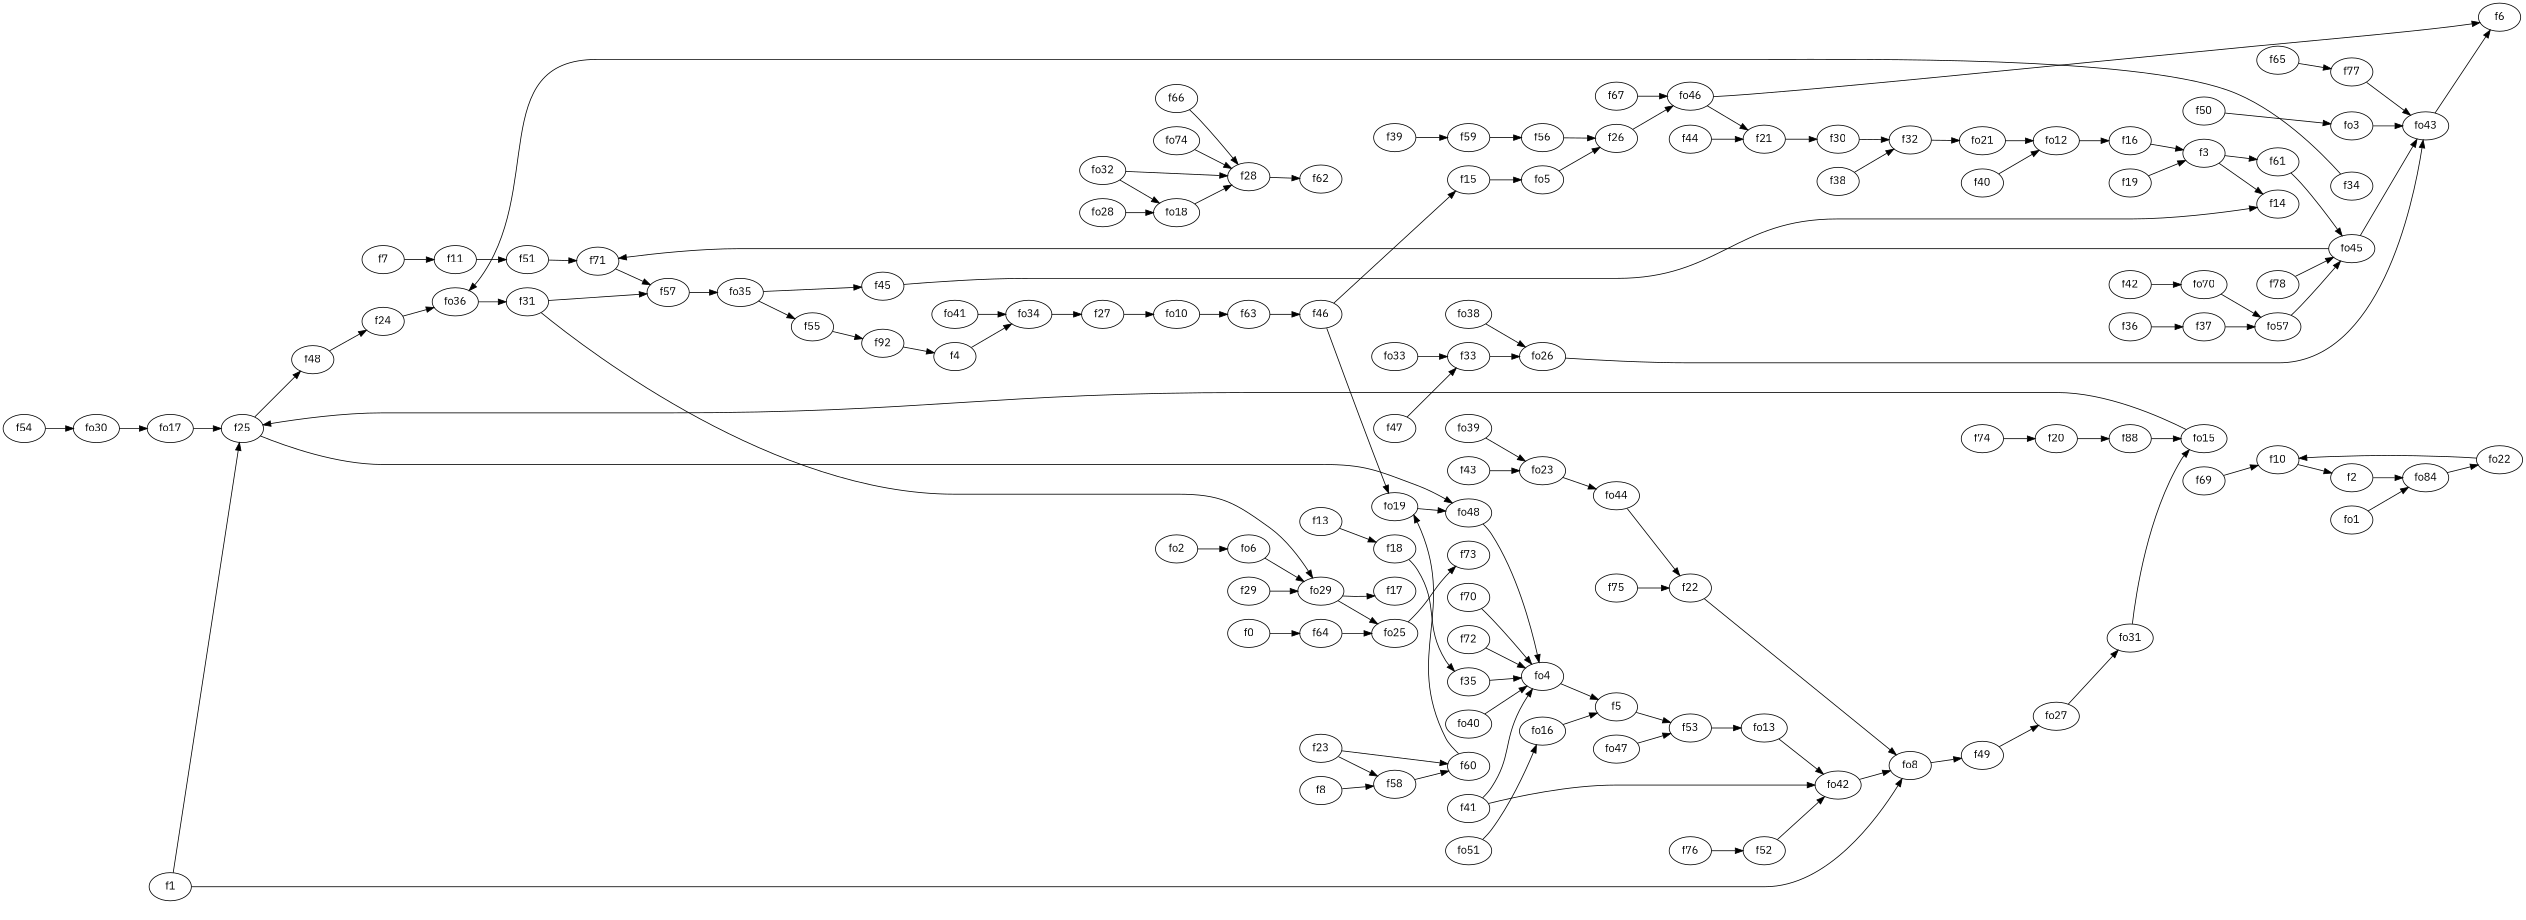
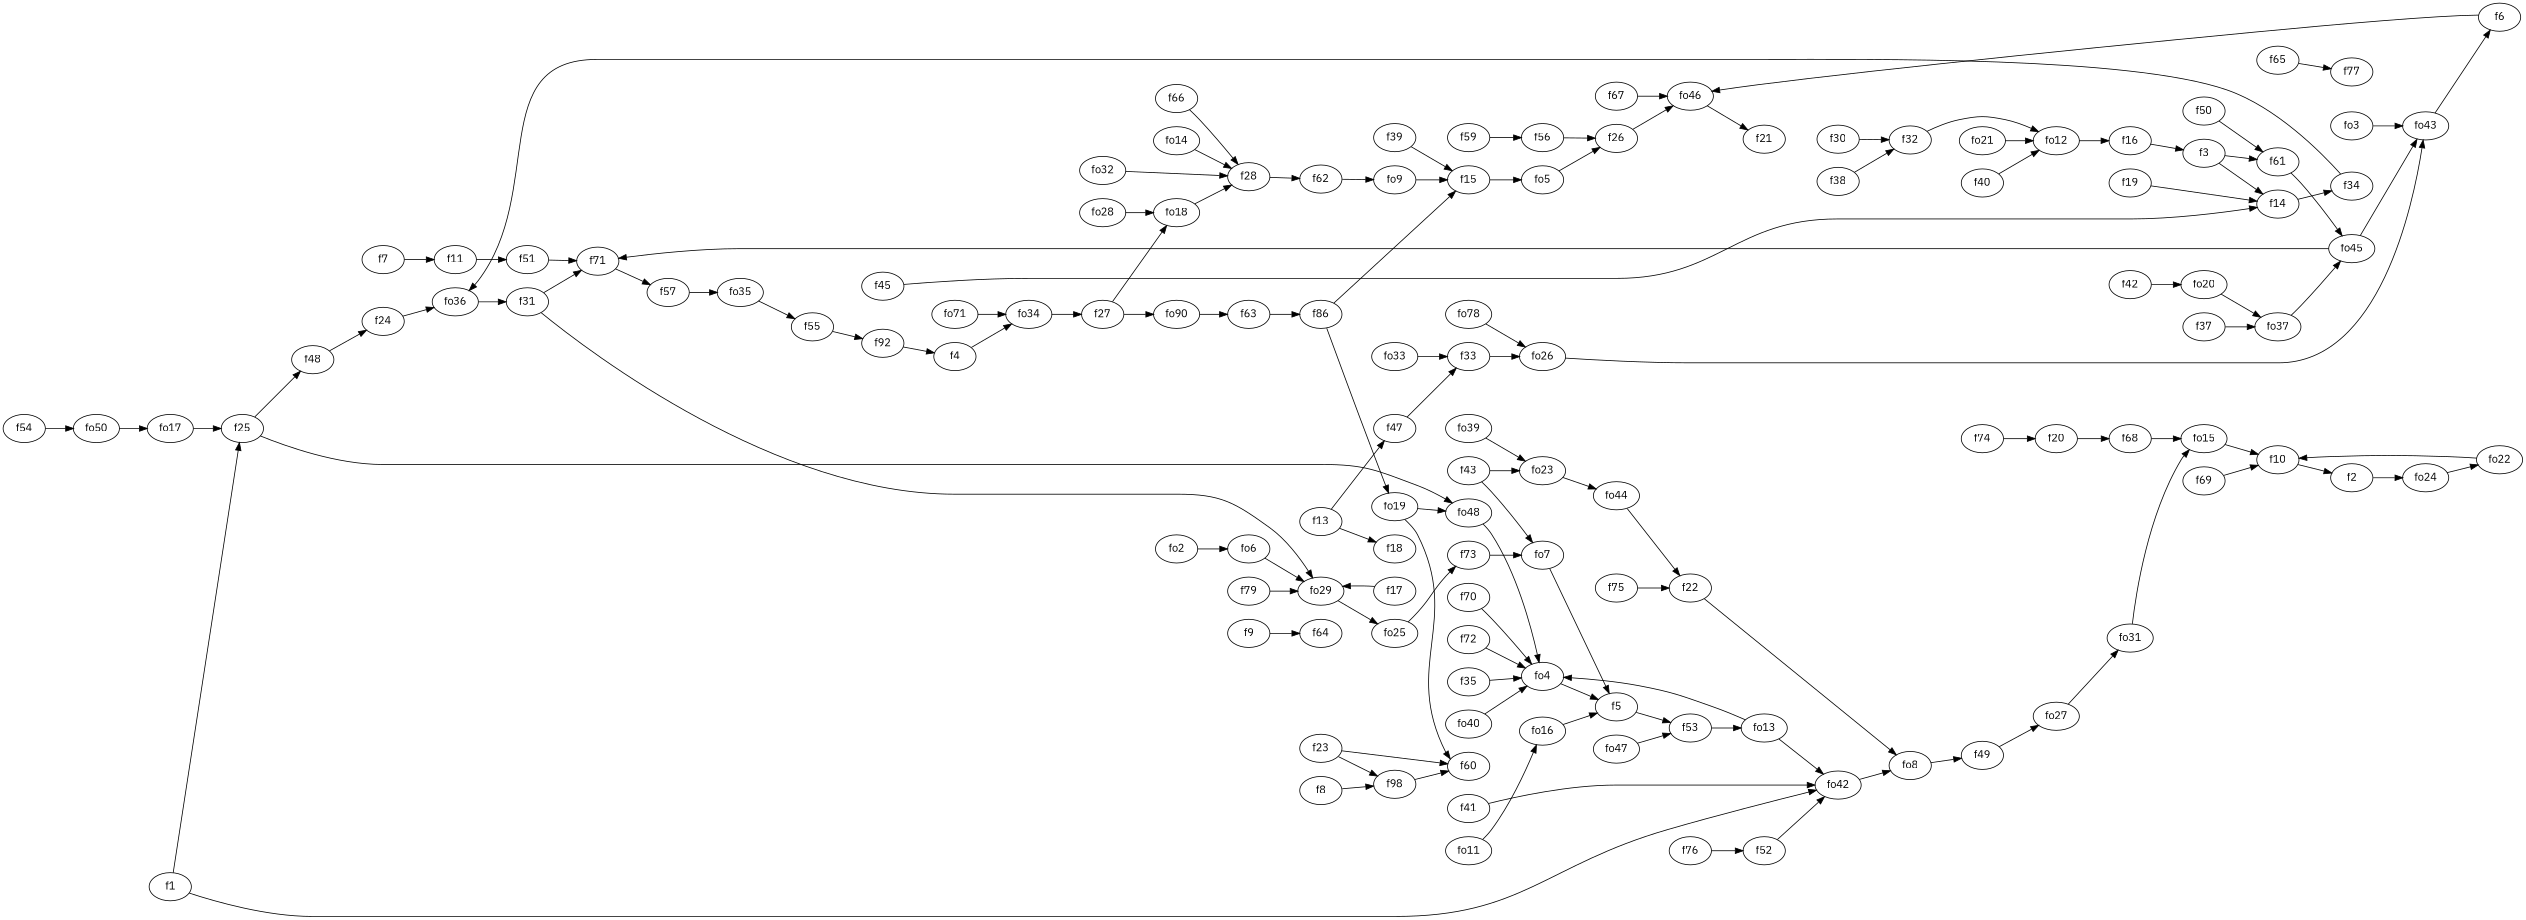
(2093, 62) -> (2099, 47)
(2385, 96) -> none
(2269, 118) -> (2238, 134)
(1428, 138) -> (1428, 157)
(1690, 139) -> none
(1797, 139) -> none
(1942, 140) -> (1979, 117)
(1177, 141) -> (1177, 141)
(2163, 170) -> (2200, 193)
none -> (1395, 180)
(1136, 190) -> (1137, 267)
none -> (2307, 197)
(2204, 285) -> (2204, 285)
(2278, 285) -> none
(809, 289) -> none
(594, 297) -> (559, 284)
(955, 314) -> (955, 314)
(1177, 314) -> (1177, 314)
(1321, 314) -> (1321, 314)
(1469, 314) -> (1469, 314)
(2130, 327) -> none
(2278, 327) -> (2278, 327)
(1231, 393) -> (2238, 448)
(96, 429) -> (96, 429)
(2130, 439) -> (2130, 439)
none -> (1355, 478)
(2426, 478) -> (2426, 478)
(2352, 520) -> none
none -> (1543, 555)
(1249, 591) -> (1249, 591)
(1427, 592) -> none
(1355, 596) -> (1363, 586)
(1249, 633) -> (1249, 633)
(1353, 633) -> none
(1430, 640) -> (1433, 634)
(1507, 748) -> (1661, 690)
(1395, 784) -> (1395, 784)
(1469, 851) -> (1469, 851)
(1065, 887) -> (1008, 916)
